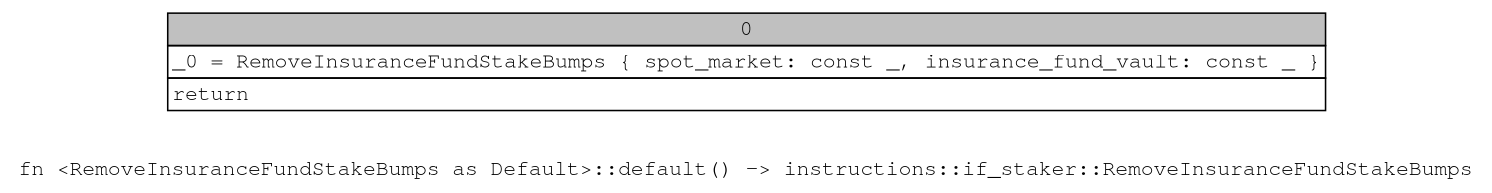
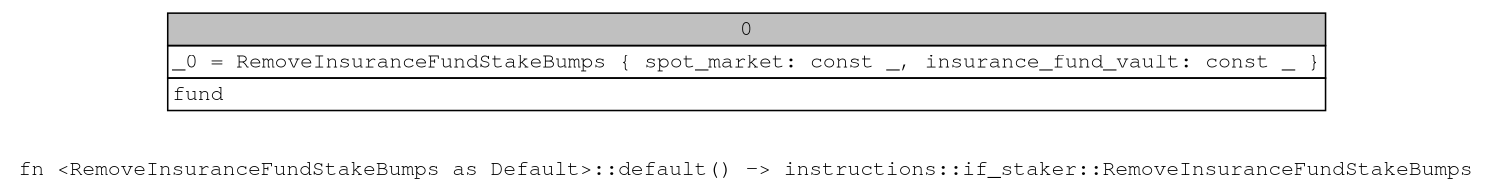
(211, 94) -> (199, 94)
